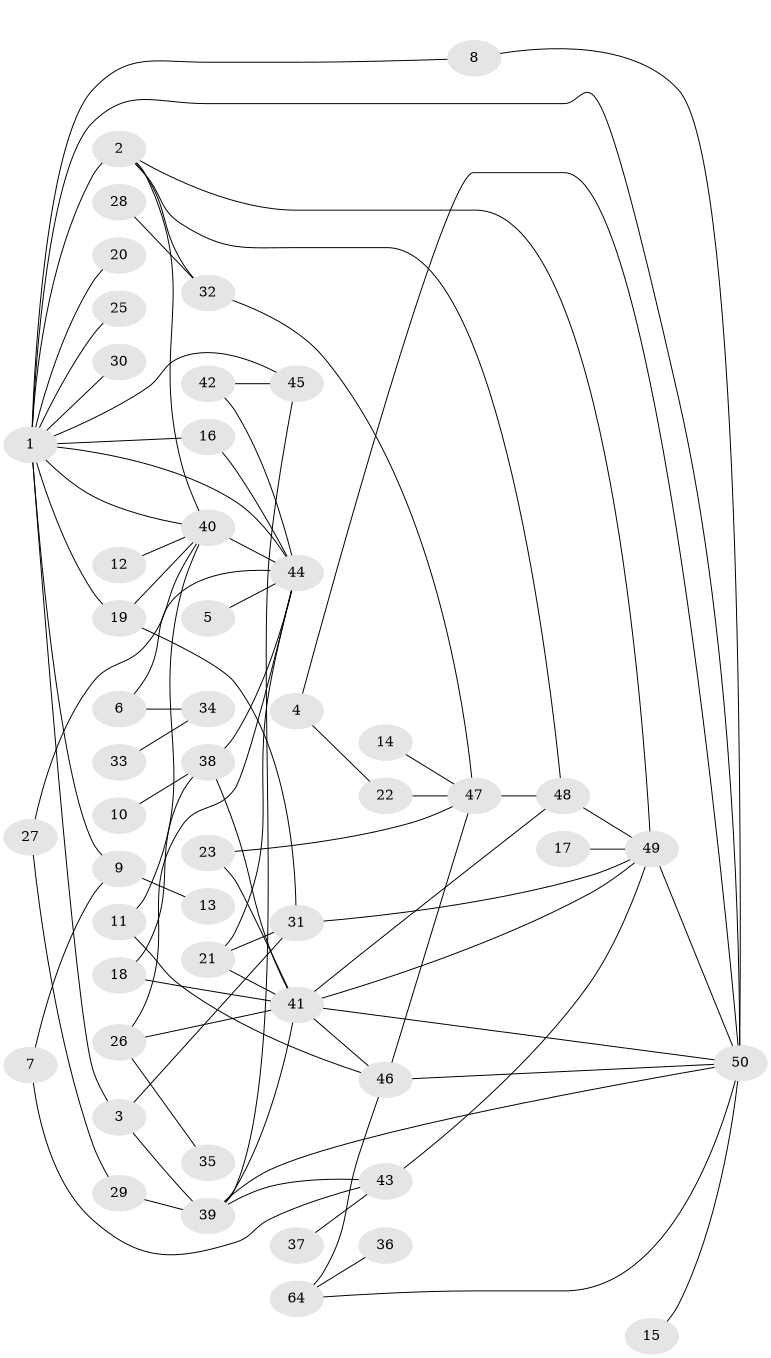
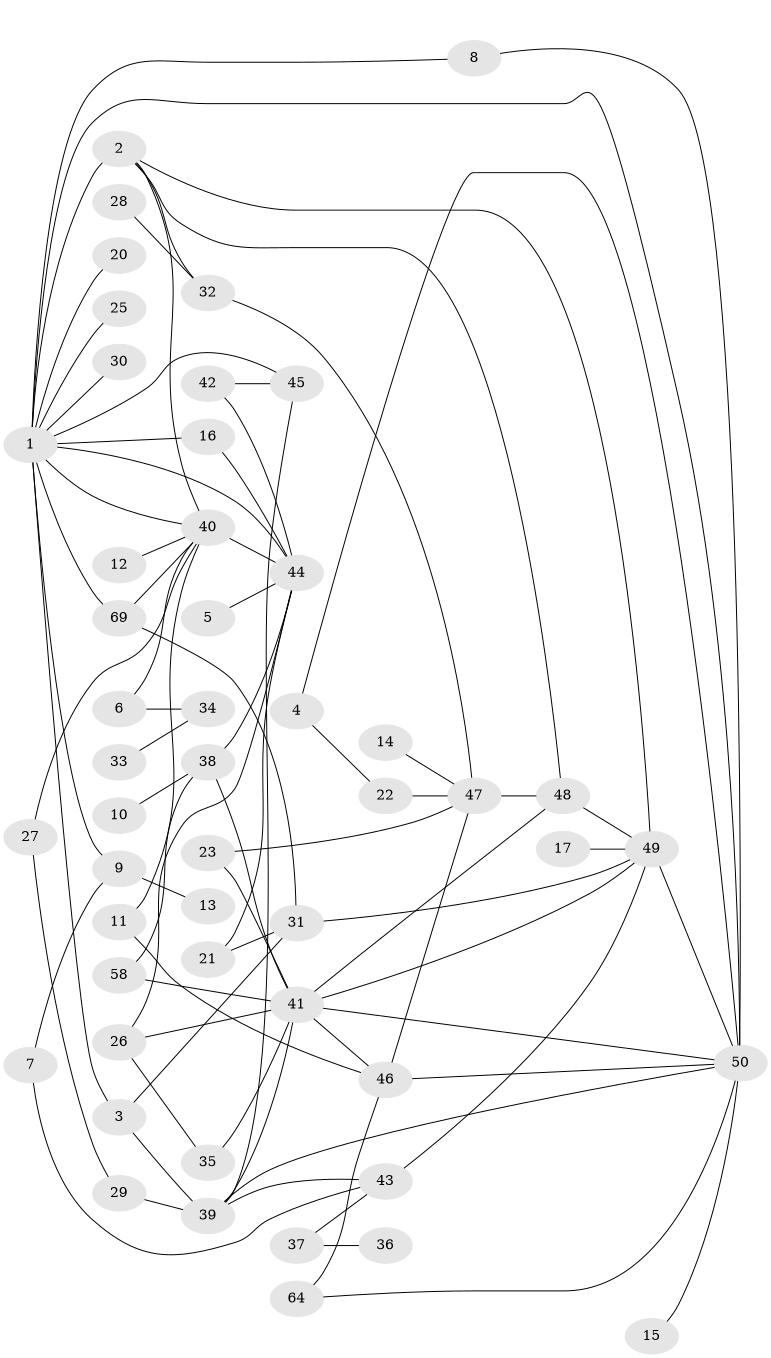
(190, 586) -> (159, 643)
(119, 618) -> (119, 618)
(119, 975) -> (119, 975)
(253, 982) -> (266, 1074)
(341, 1272) -> (343, 1246)
